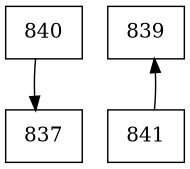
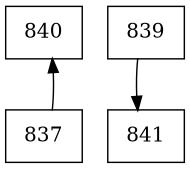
(34, 77) -> (53, 92)
(156, 92) -> (137, 77)
